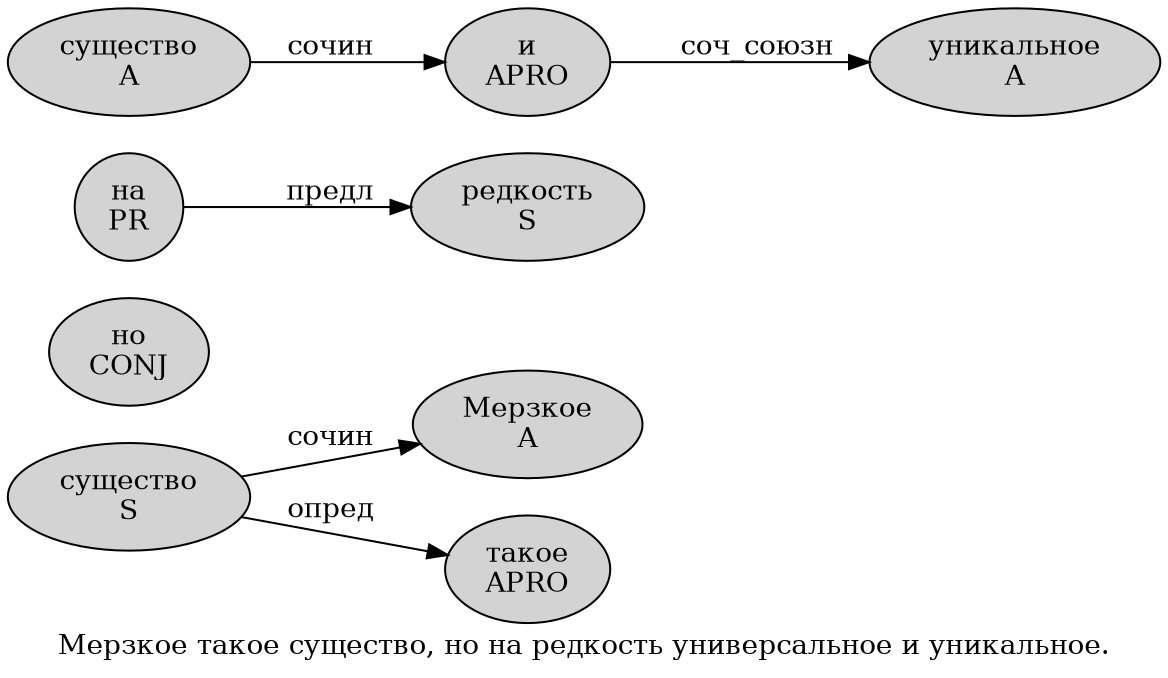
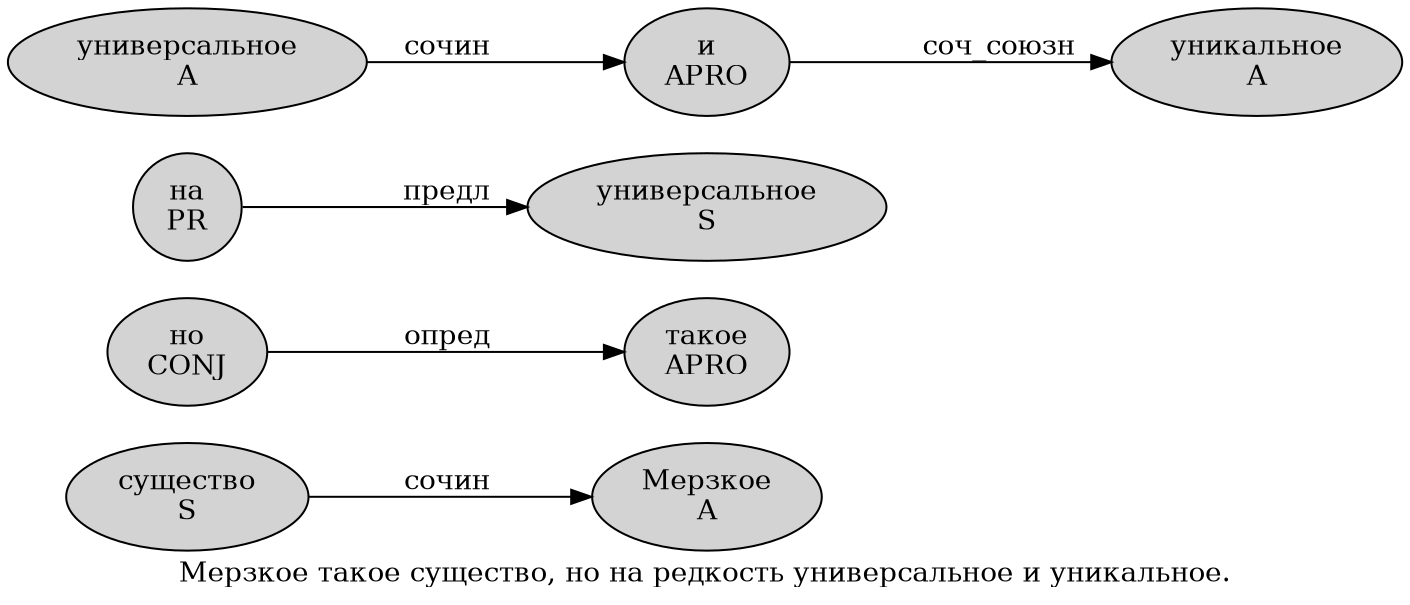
(129, 62) -> (187, 62)
(528, 207) -> (707, 207)
(335, 534) -> (435, 352)
